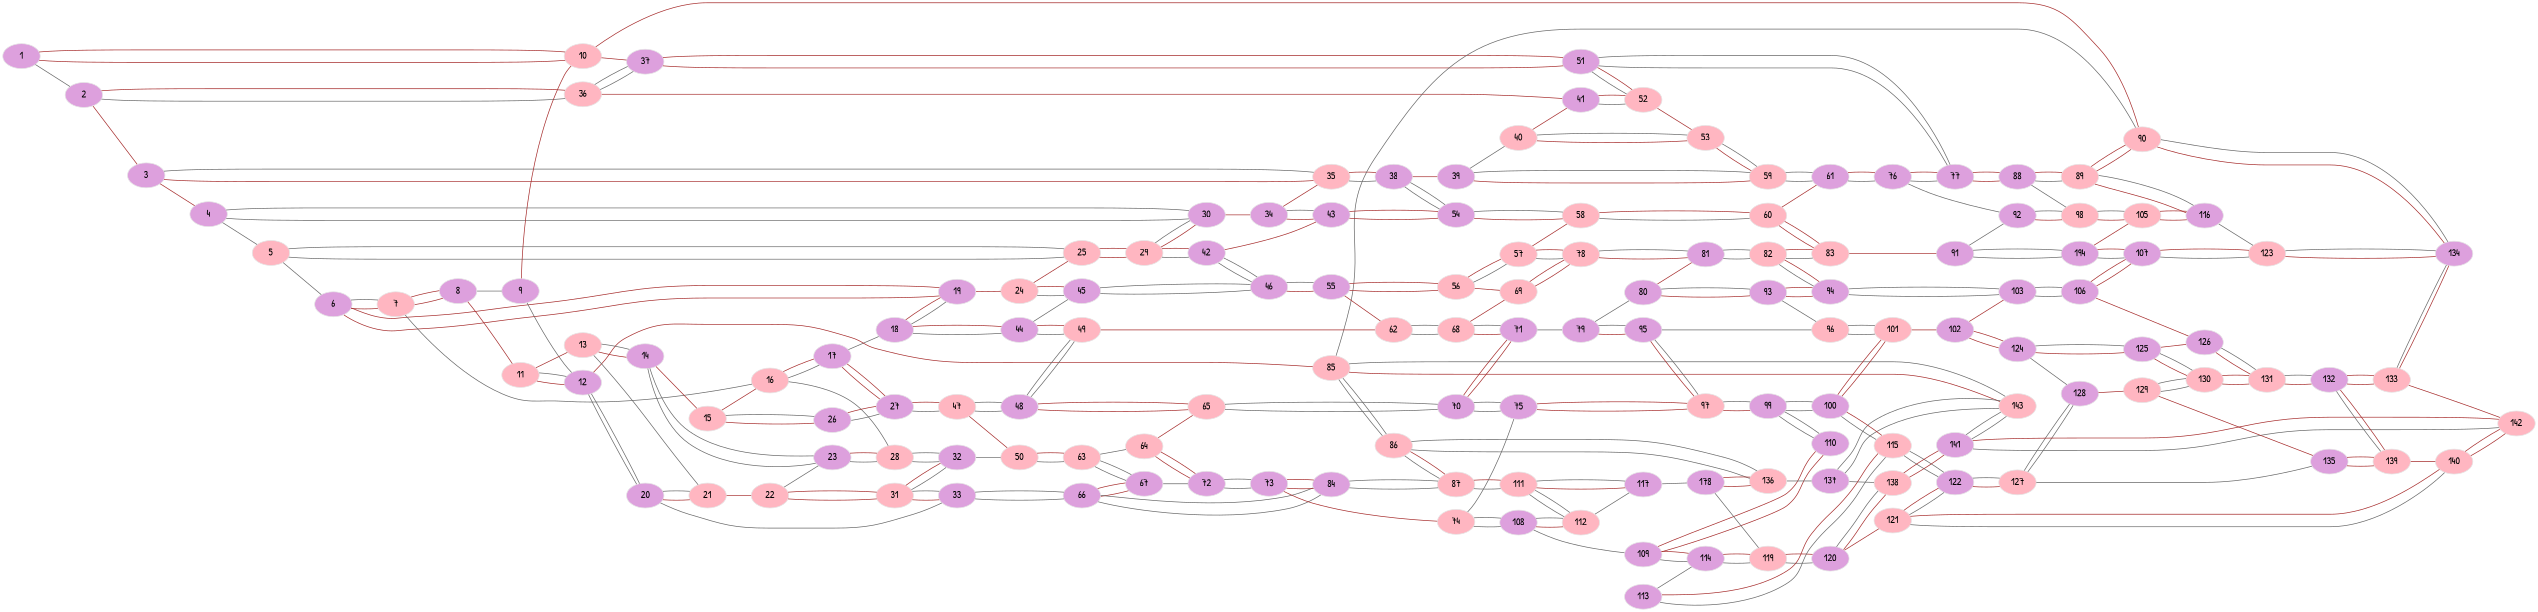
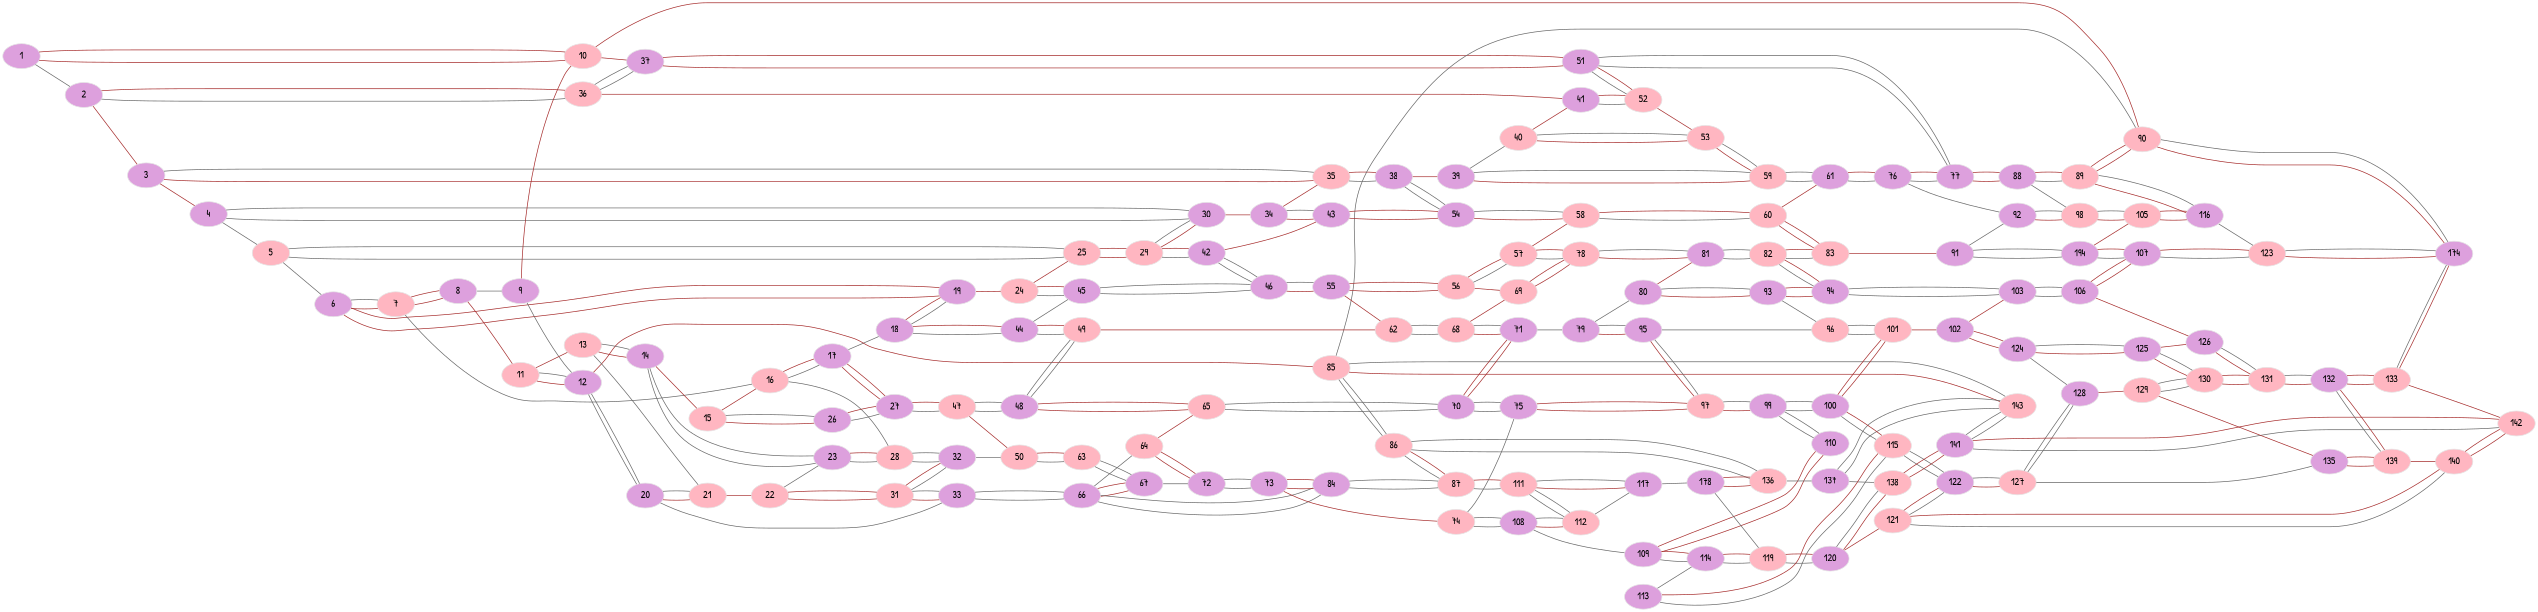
(2454, 254) -> (2454, 254)
(1113, 452) -> (1106, 477)
